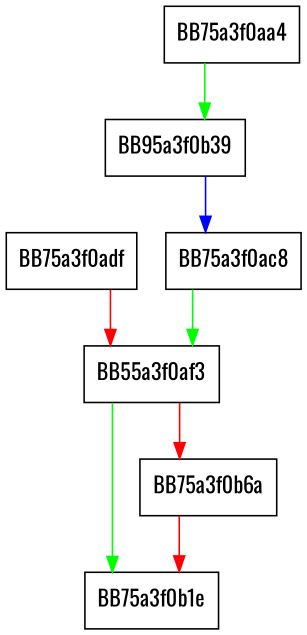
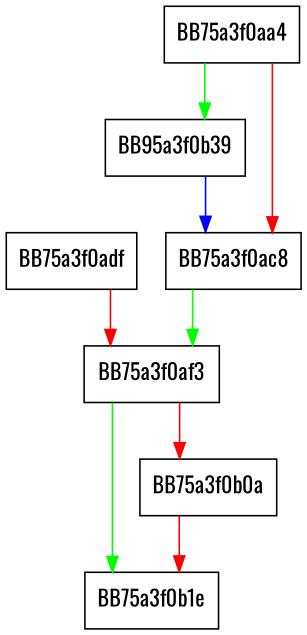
none -> (272, 140)
(152, 374) -> (152, 374)
(208, 487) -> (208, 487)
